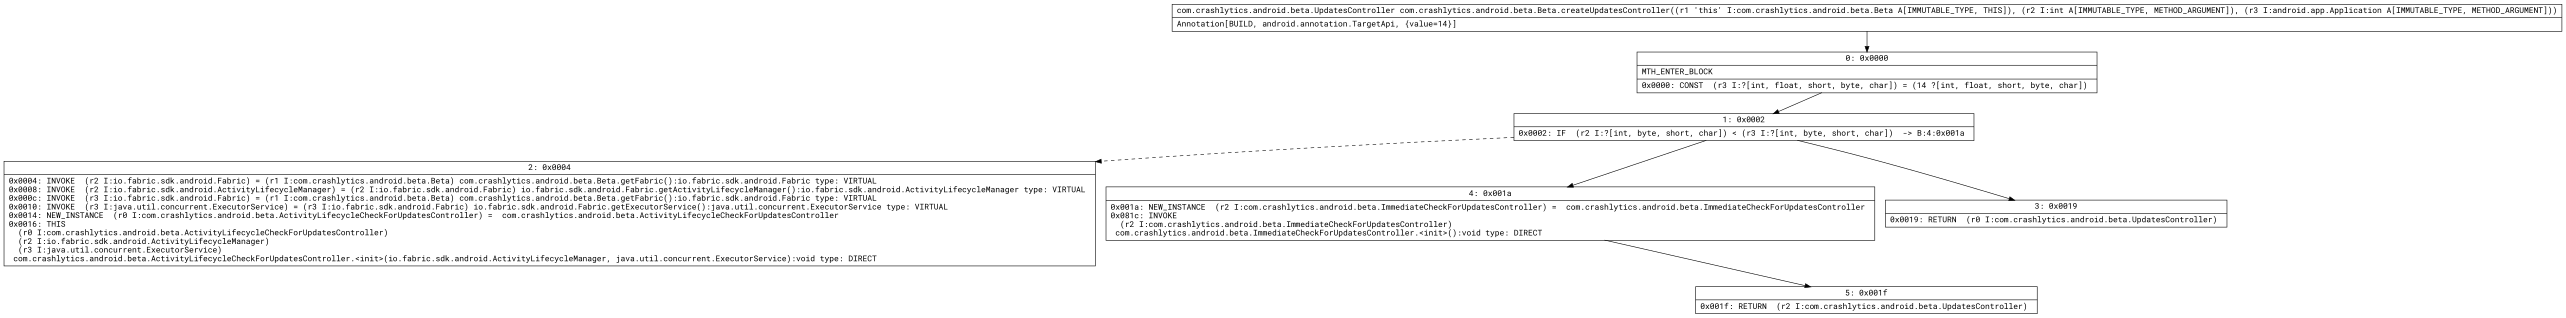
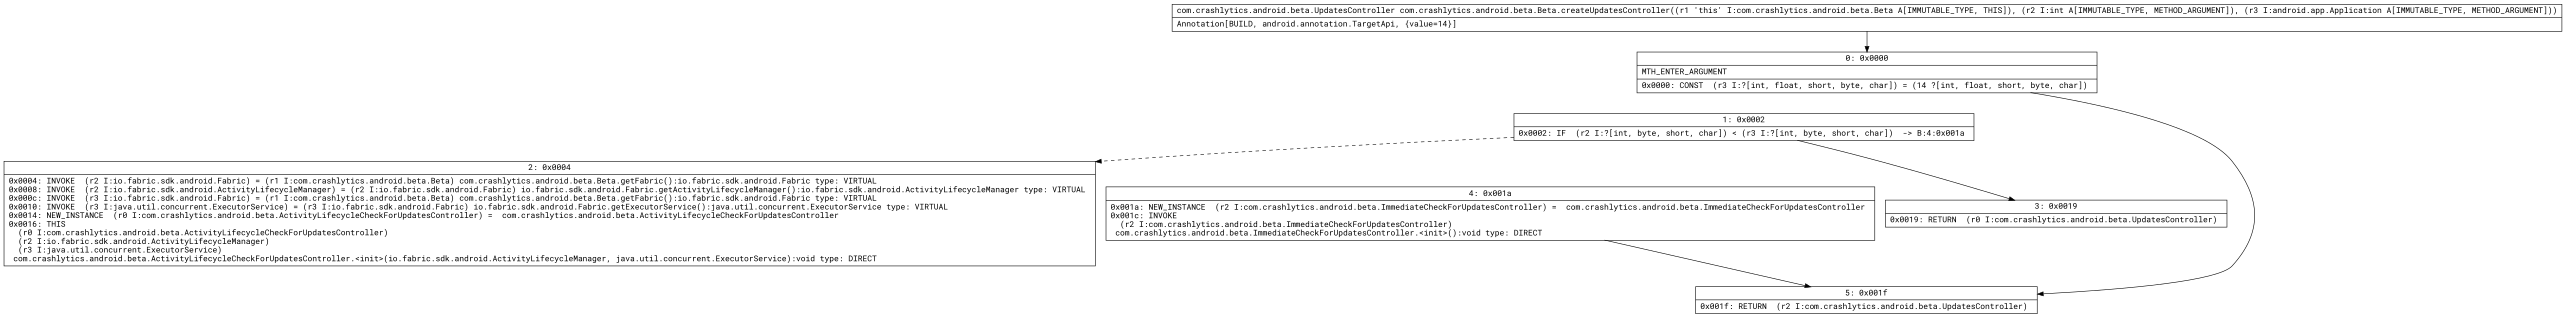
(1677, 72) -> (1684, 72)
(1800, 102) -> (2253, 202)
(1640, 163) -> none
(1149, 216) -> (1149, 216)
